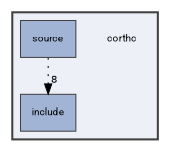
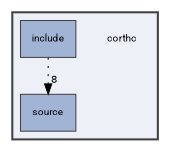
(48, 71) -> (48, 71)
